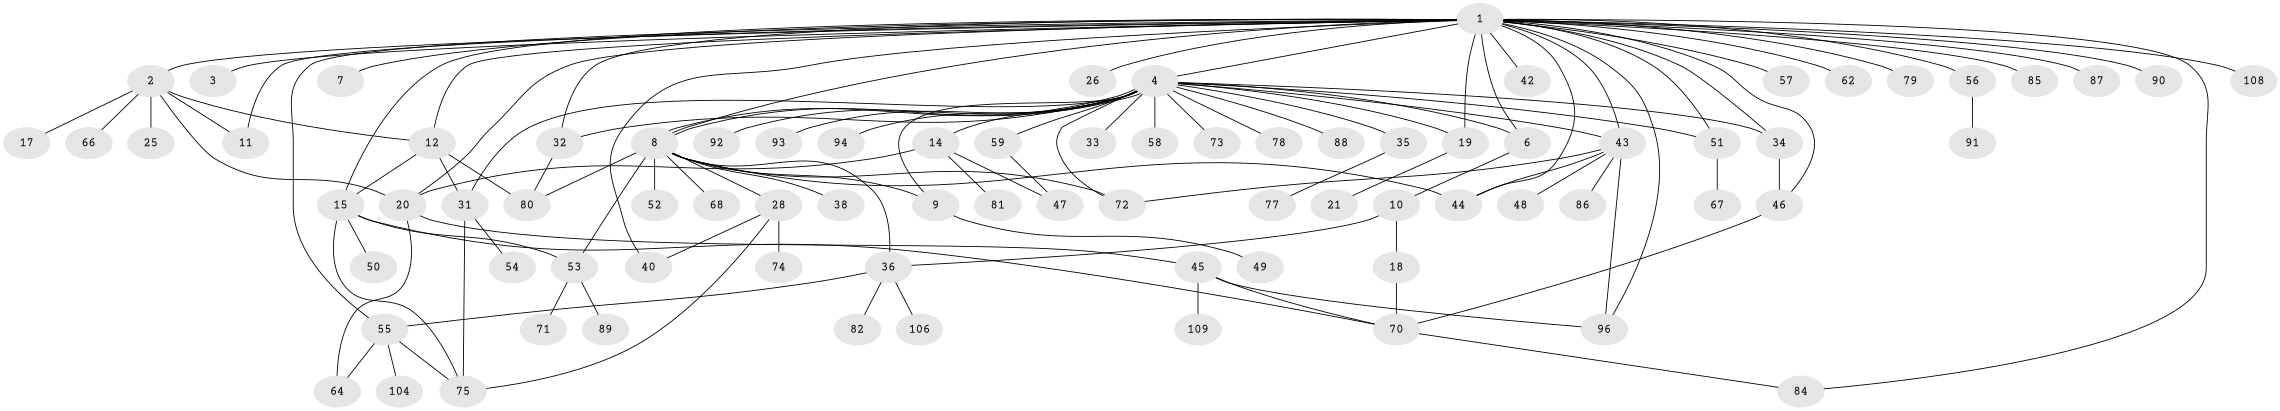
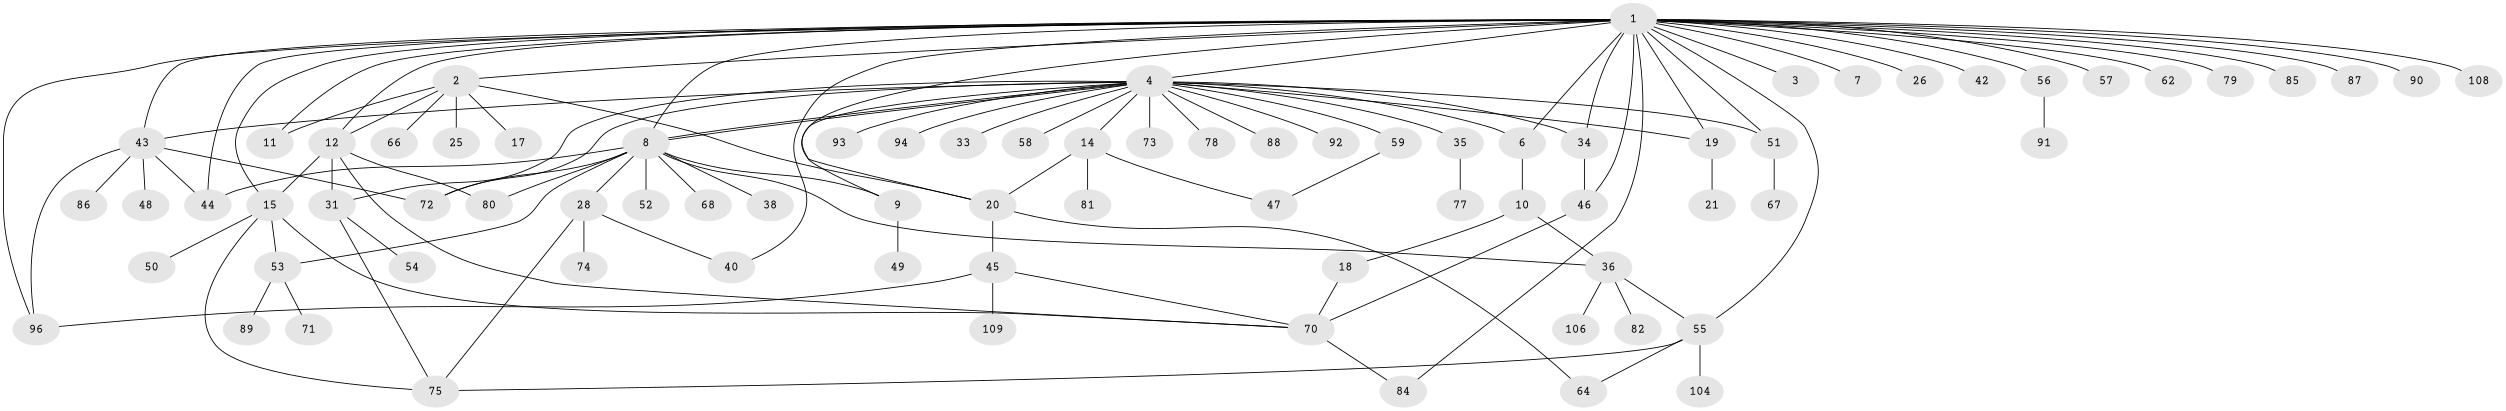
(560, 143) -> none
none -> (818, 302)
